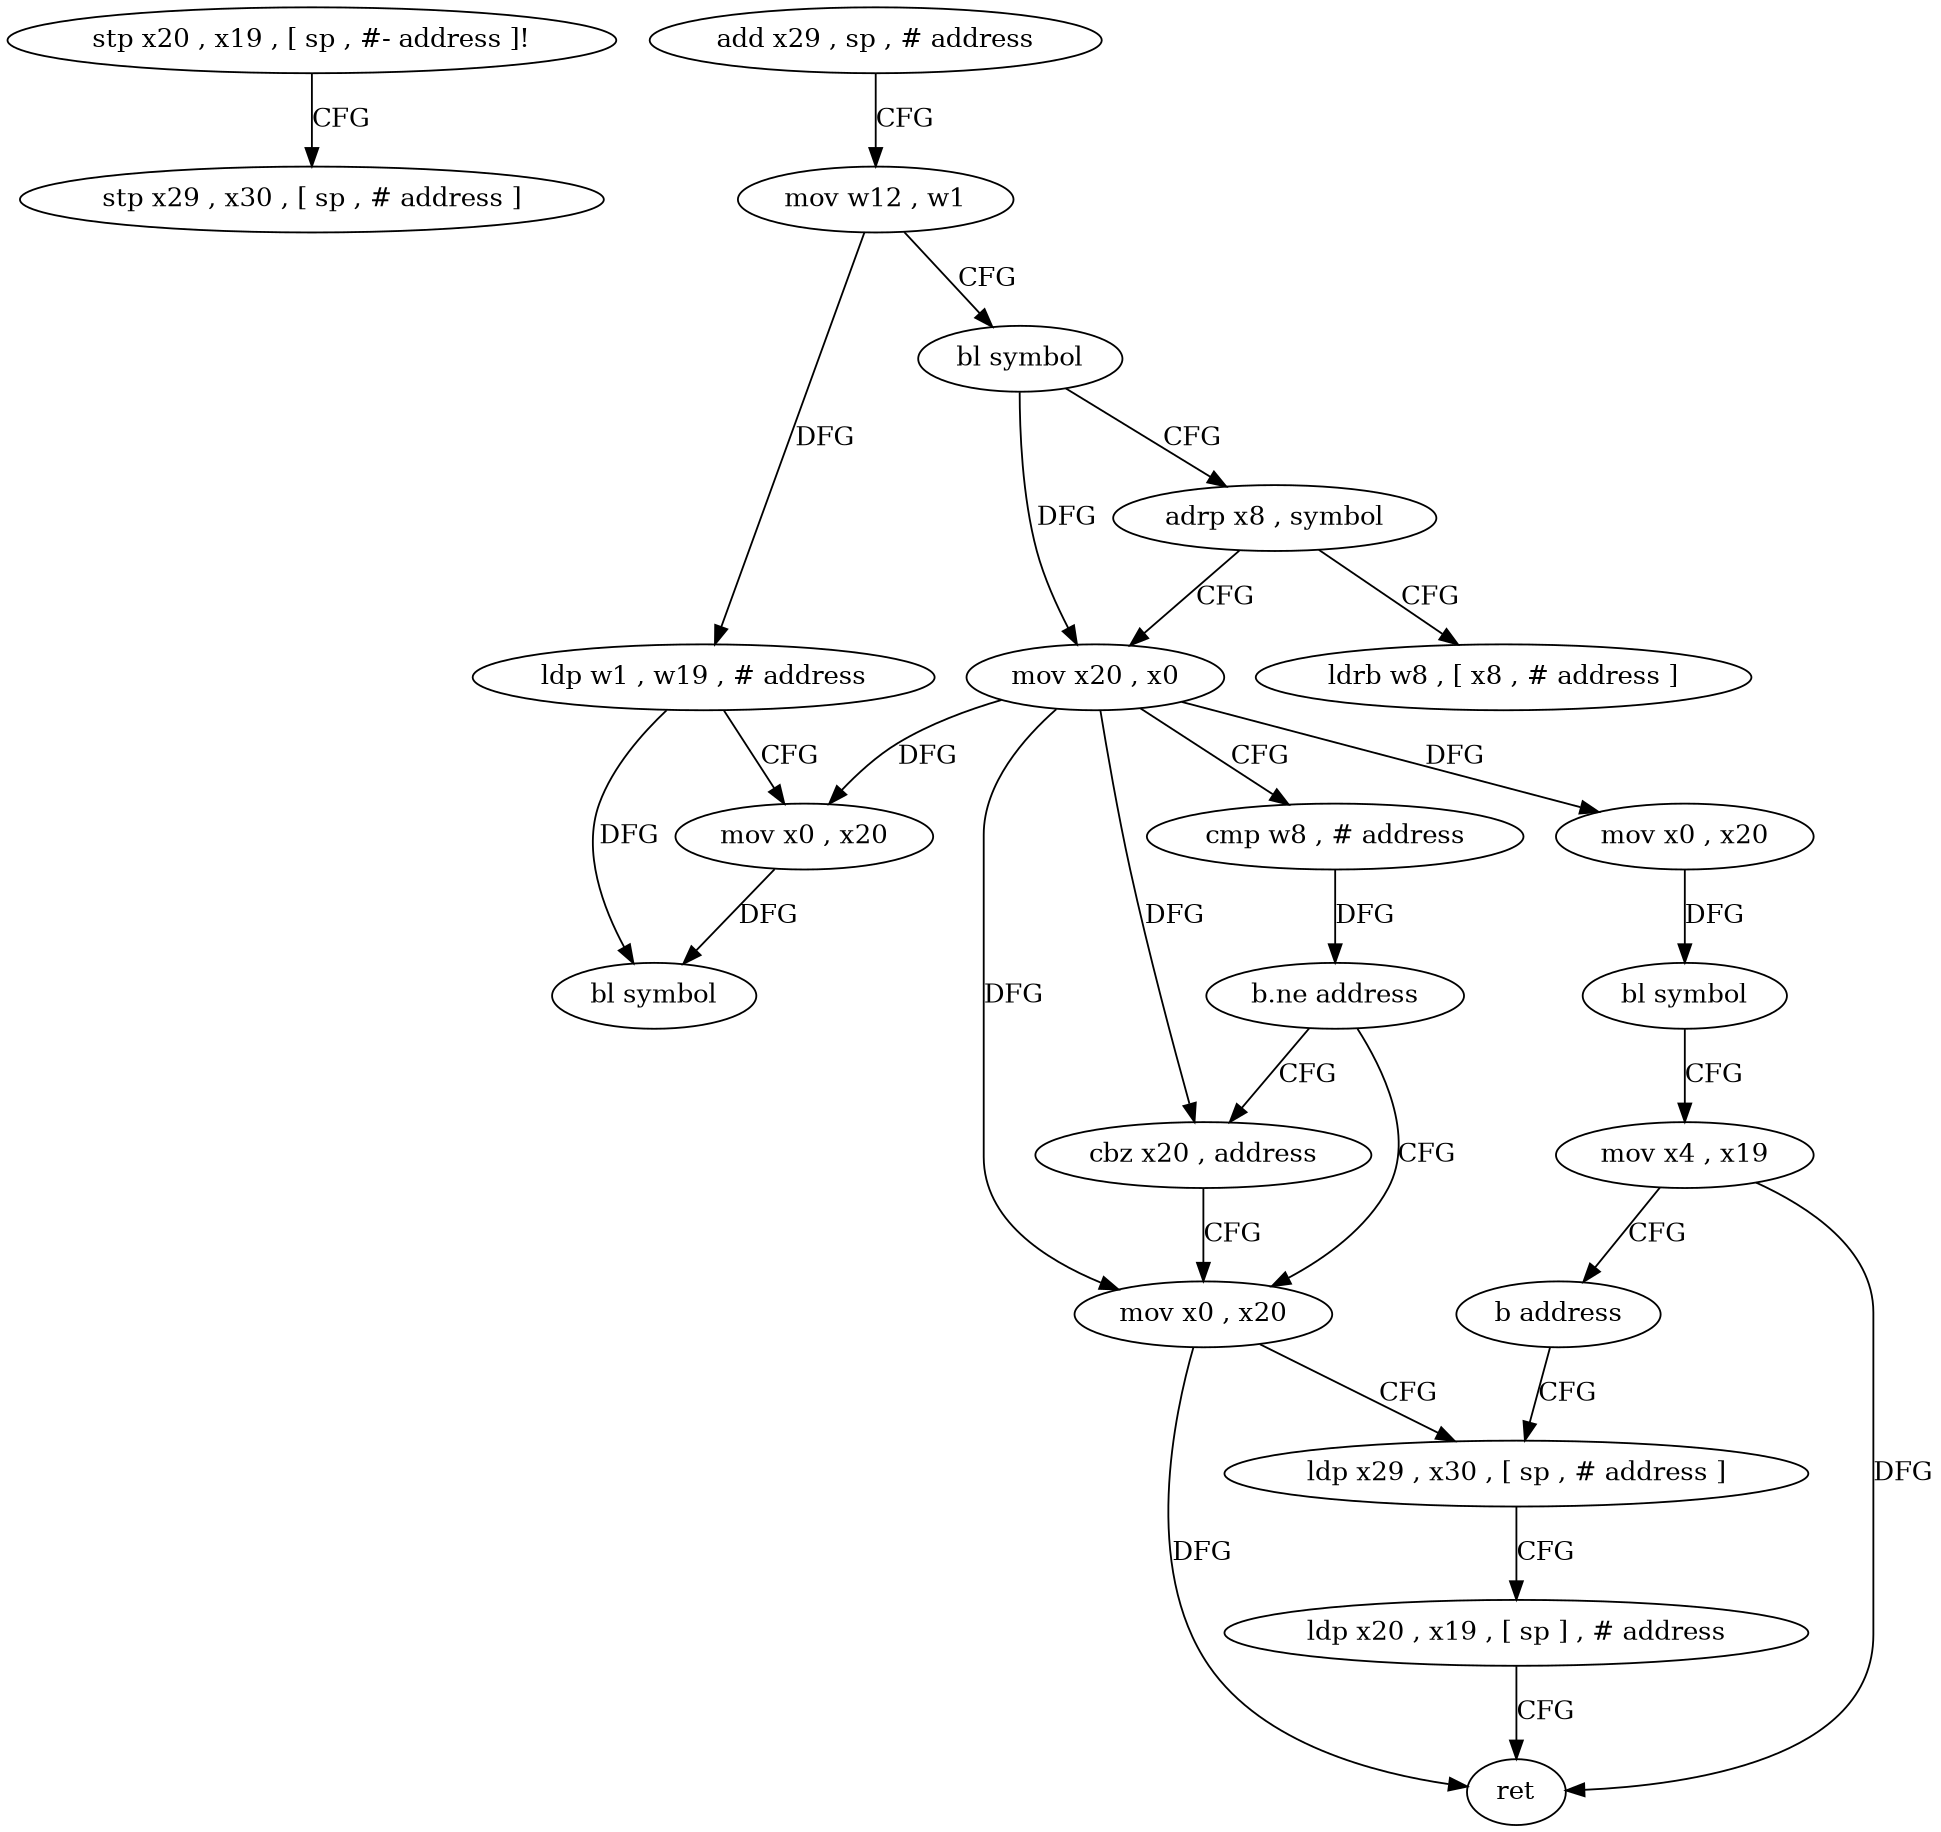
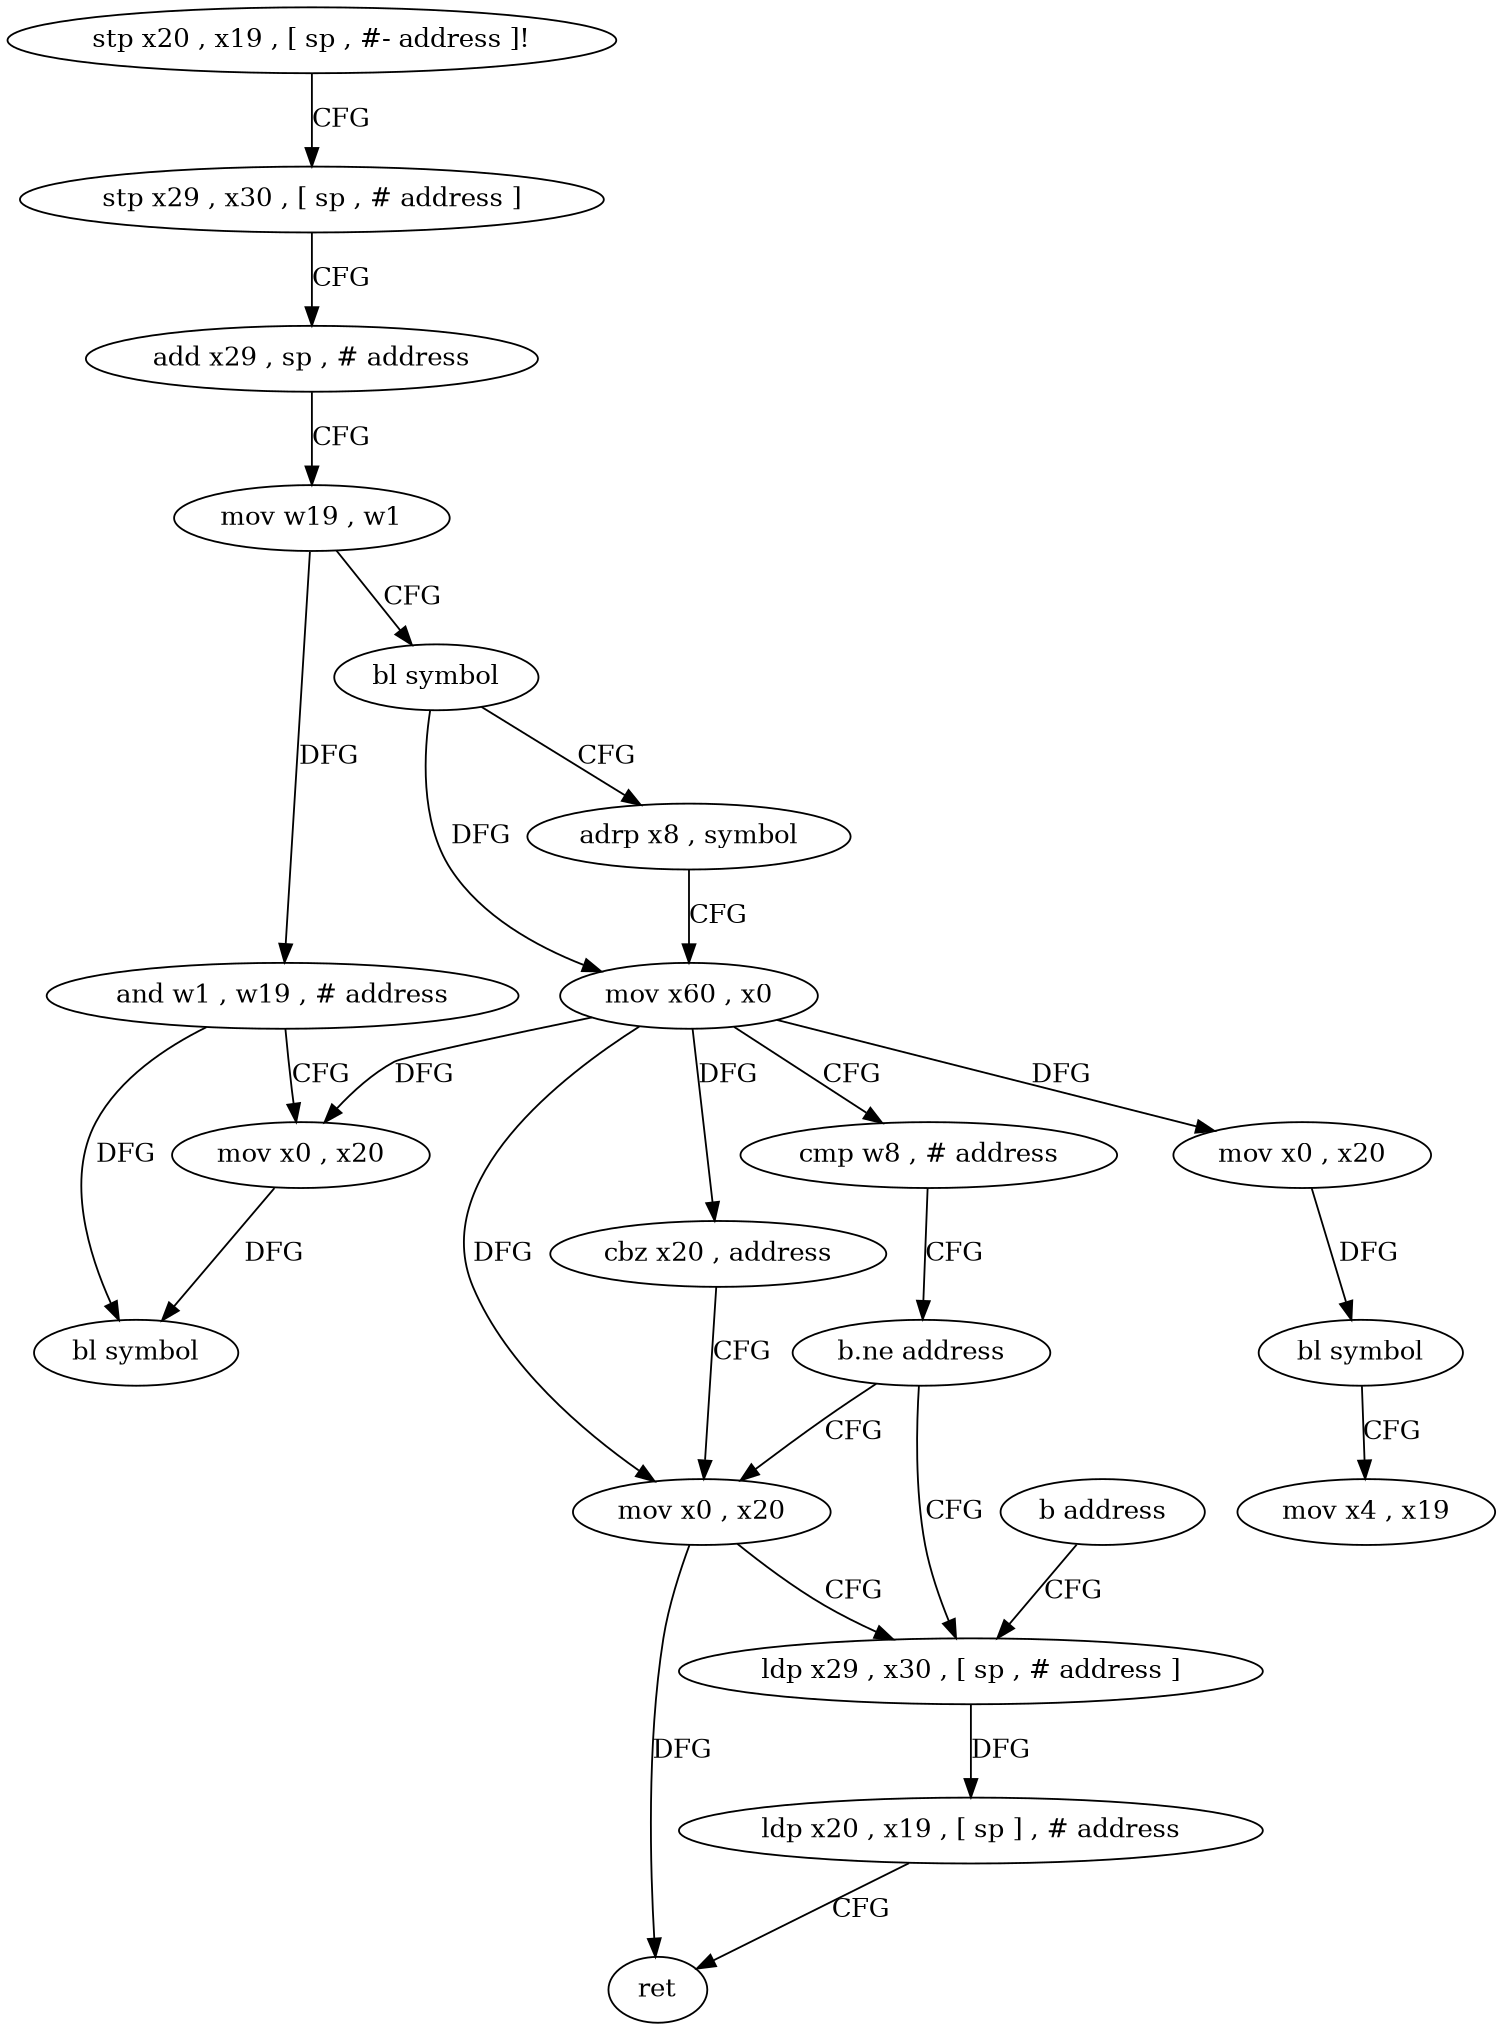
(876, 200) -> (312, 518)
none -> (312, 270)
(704, 677) -> (283, 996)
(1095, 677) -> (689, 996)
(1504, 677) -> none
(1365, 916) -> (954, 1254)
(1276, 1068) -> (920, 1506)
(1627, 1228) -> none
(1546, 1553) -> (1001, 1751)
(1873, 1561) -> none
